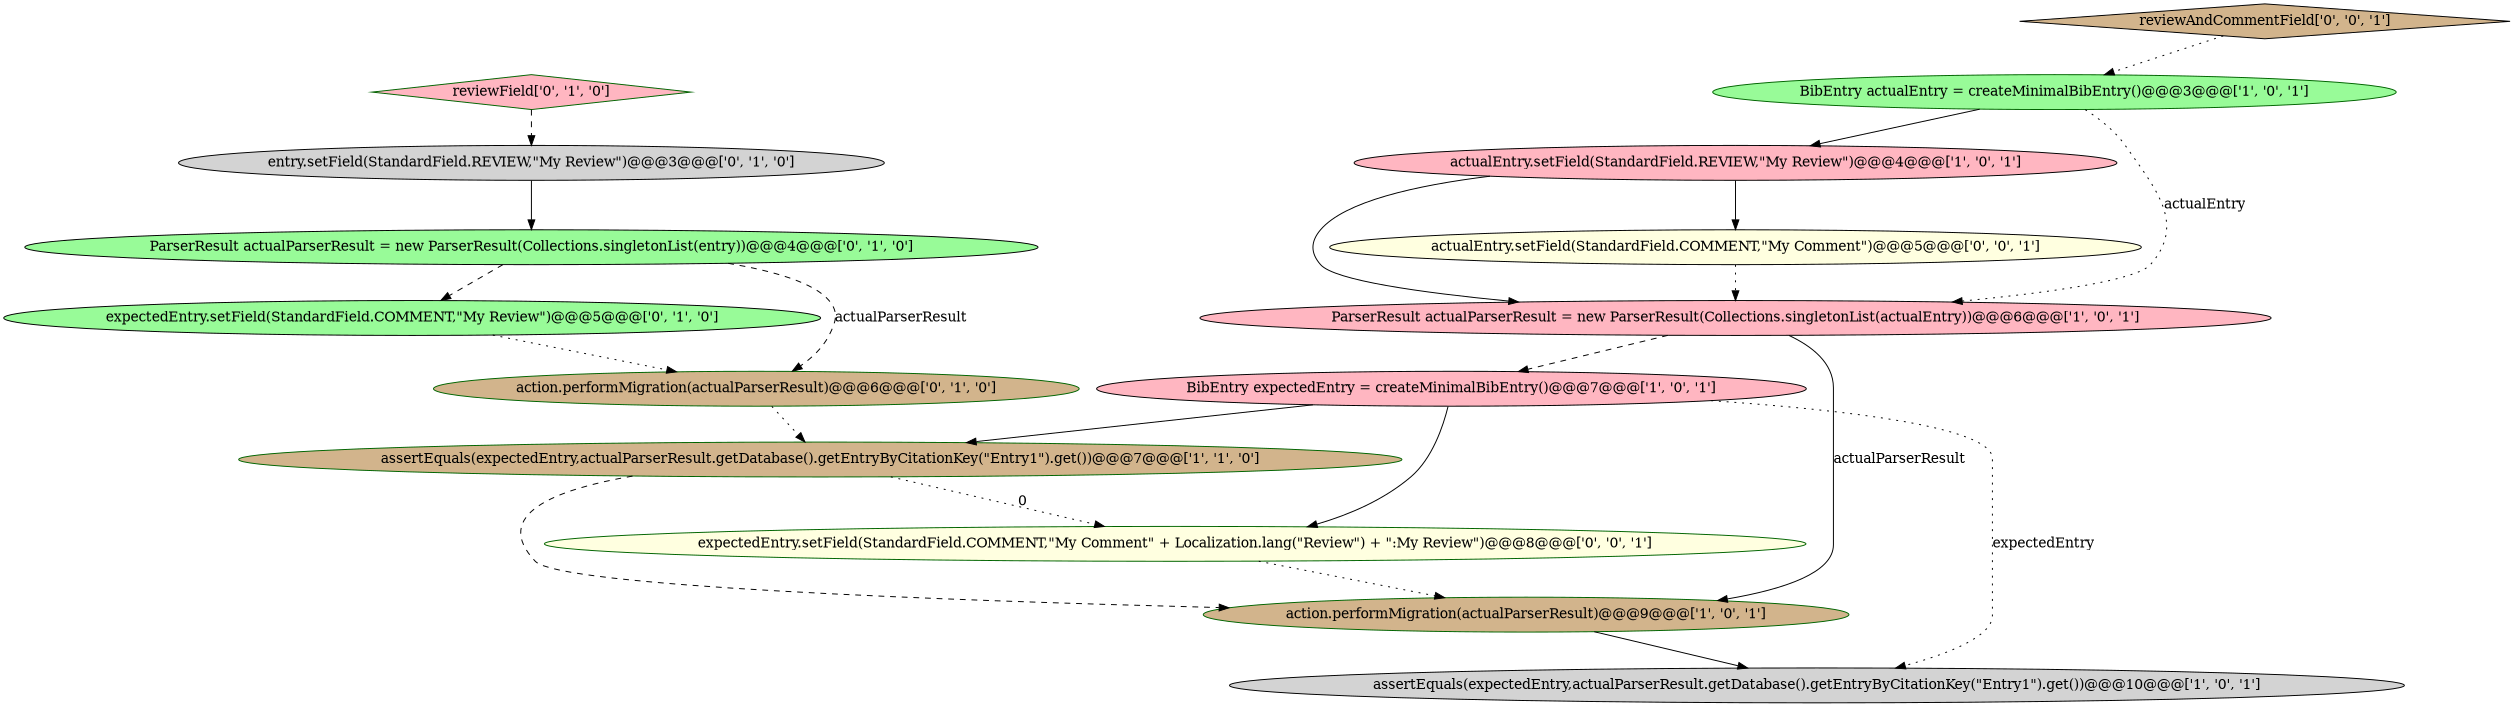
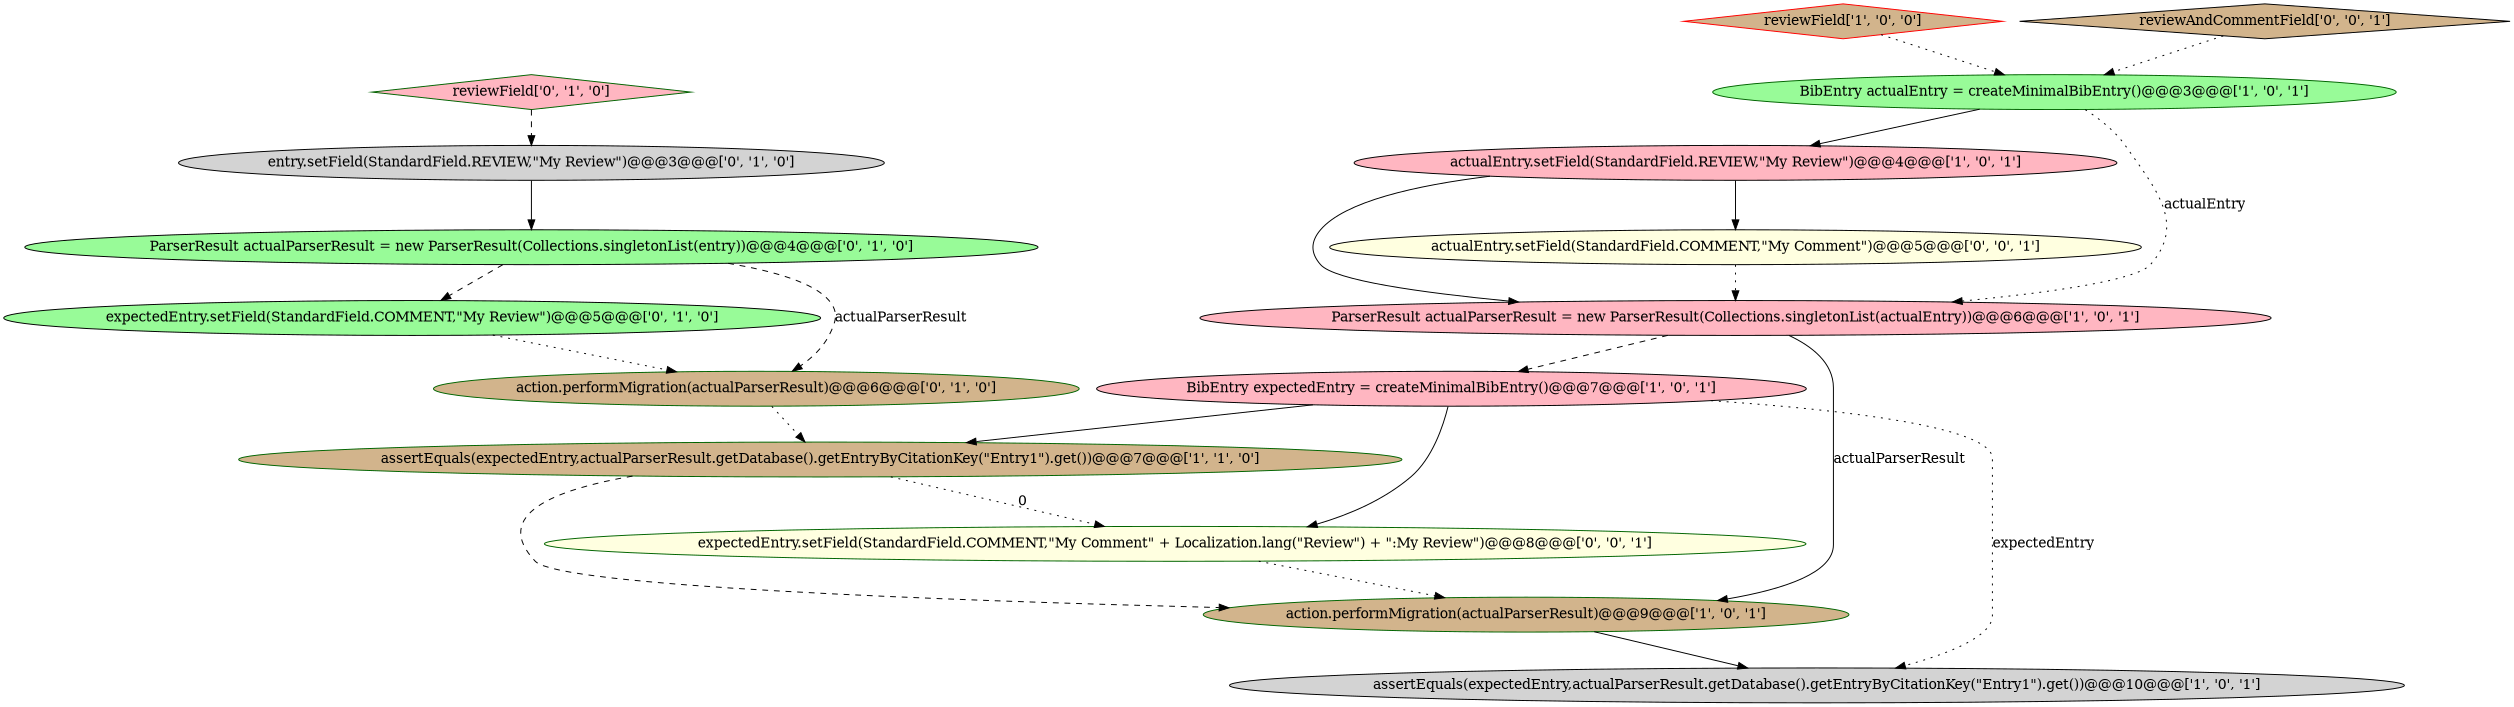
none -> (1843, 21)
